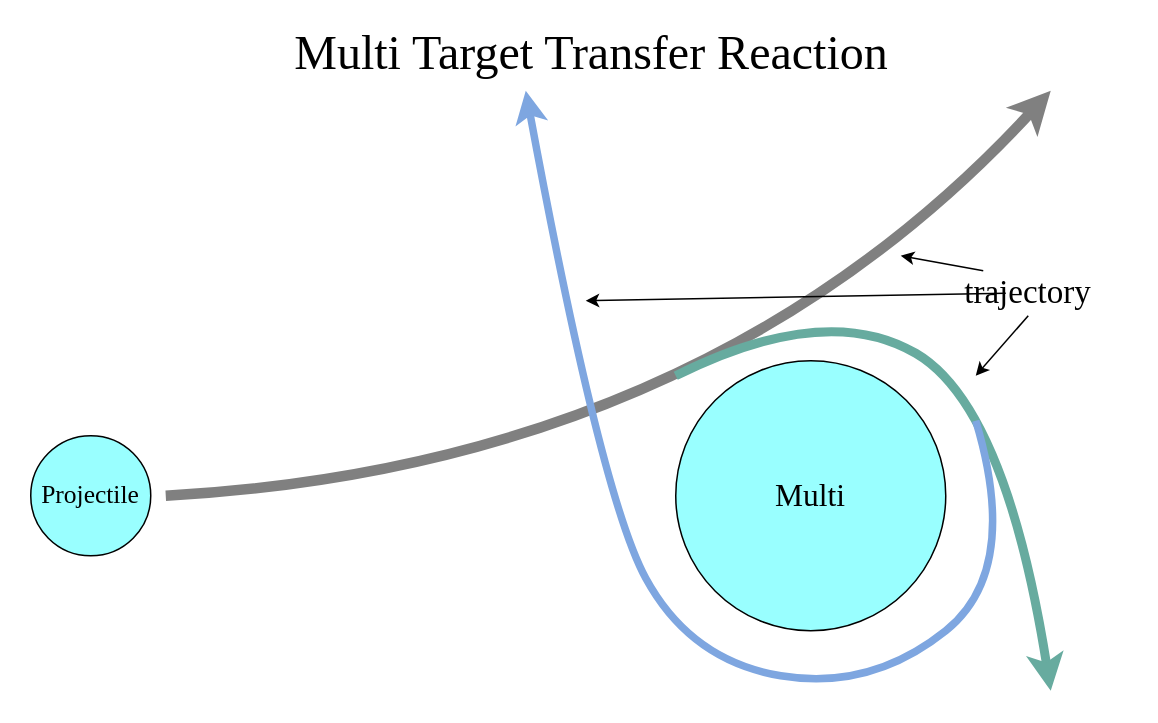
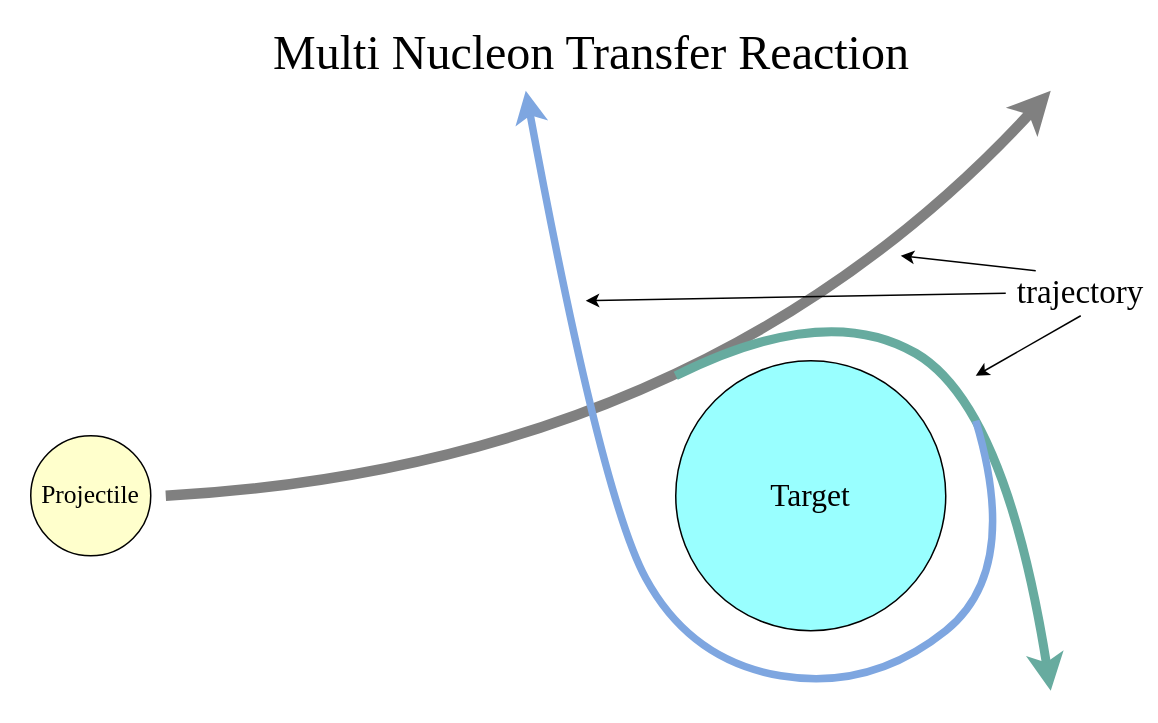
(592, 53) -> (592, 53)
(1028, 293) -> (1081, 293)
(91, 496) -> (91, 496)
(811, 496) -> (811, 496)
